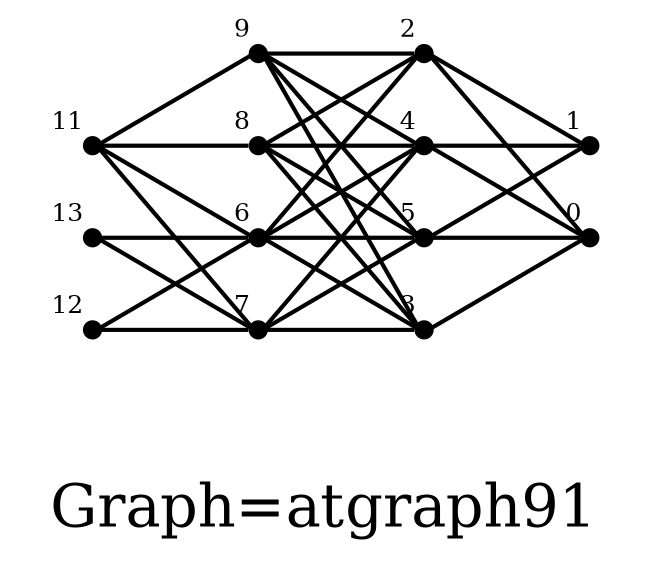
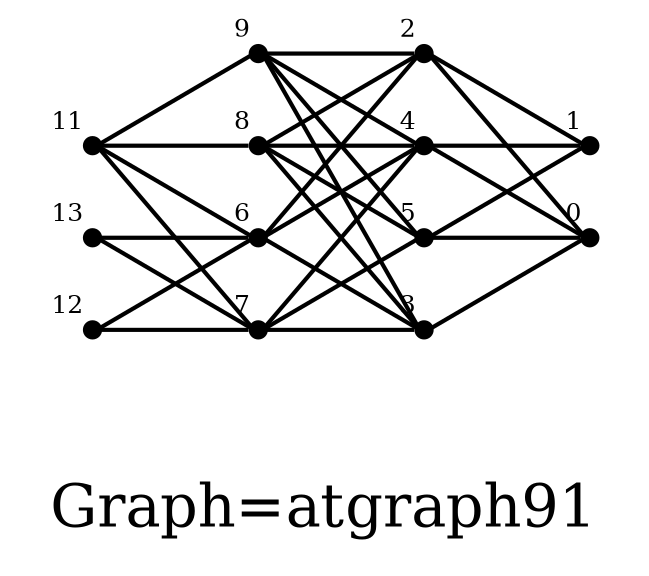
(340, 238) -> none
